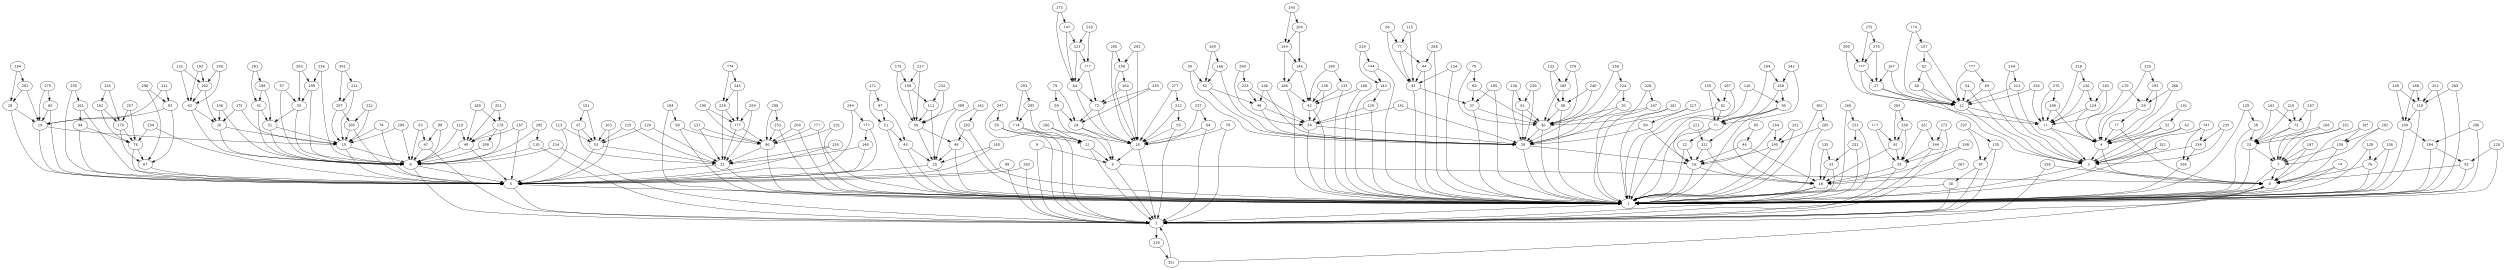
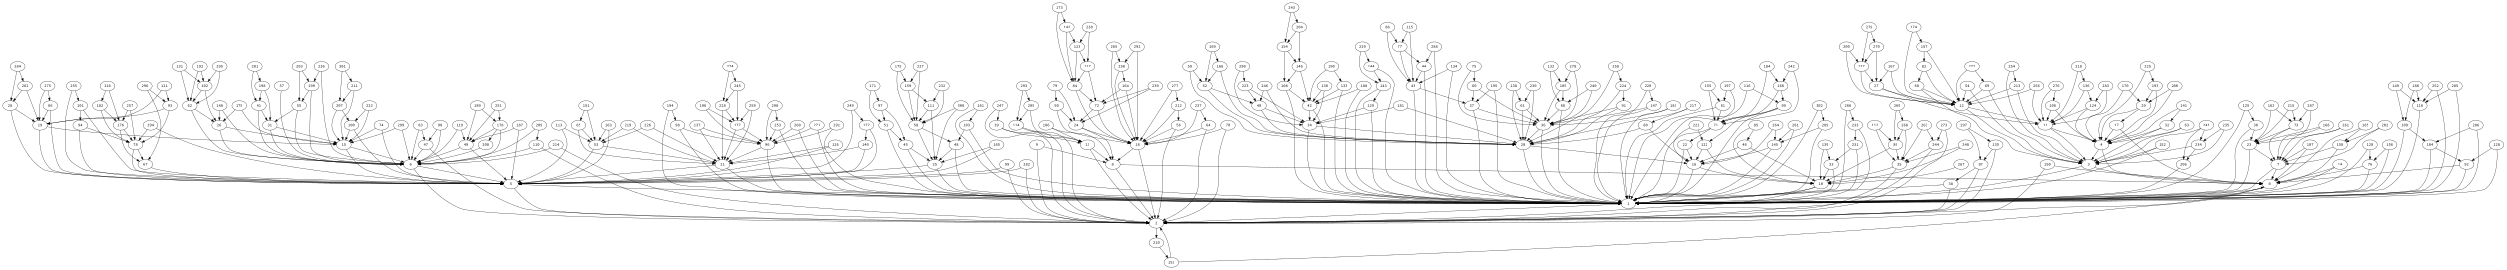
(290, 95) -> none
(2413, 114) -> none
(173, 140) -> (163, 127)
